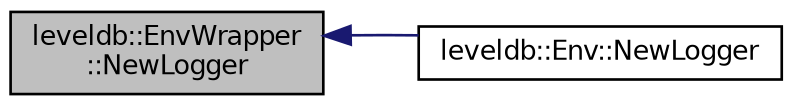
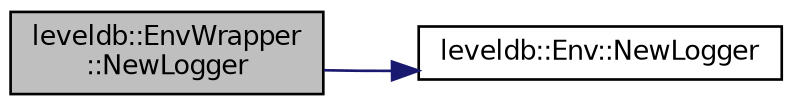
(385, 35) -> (358, 71)
